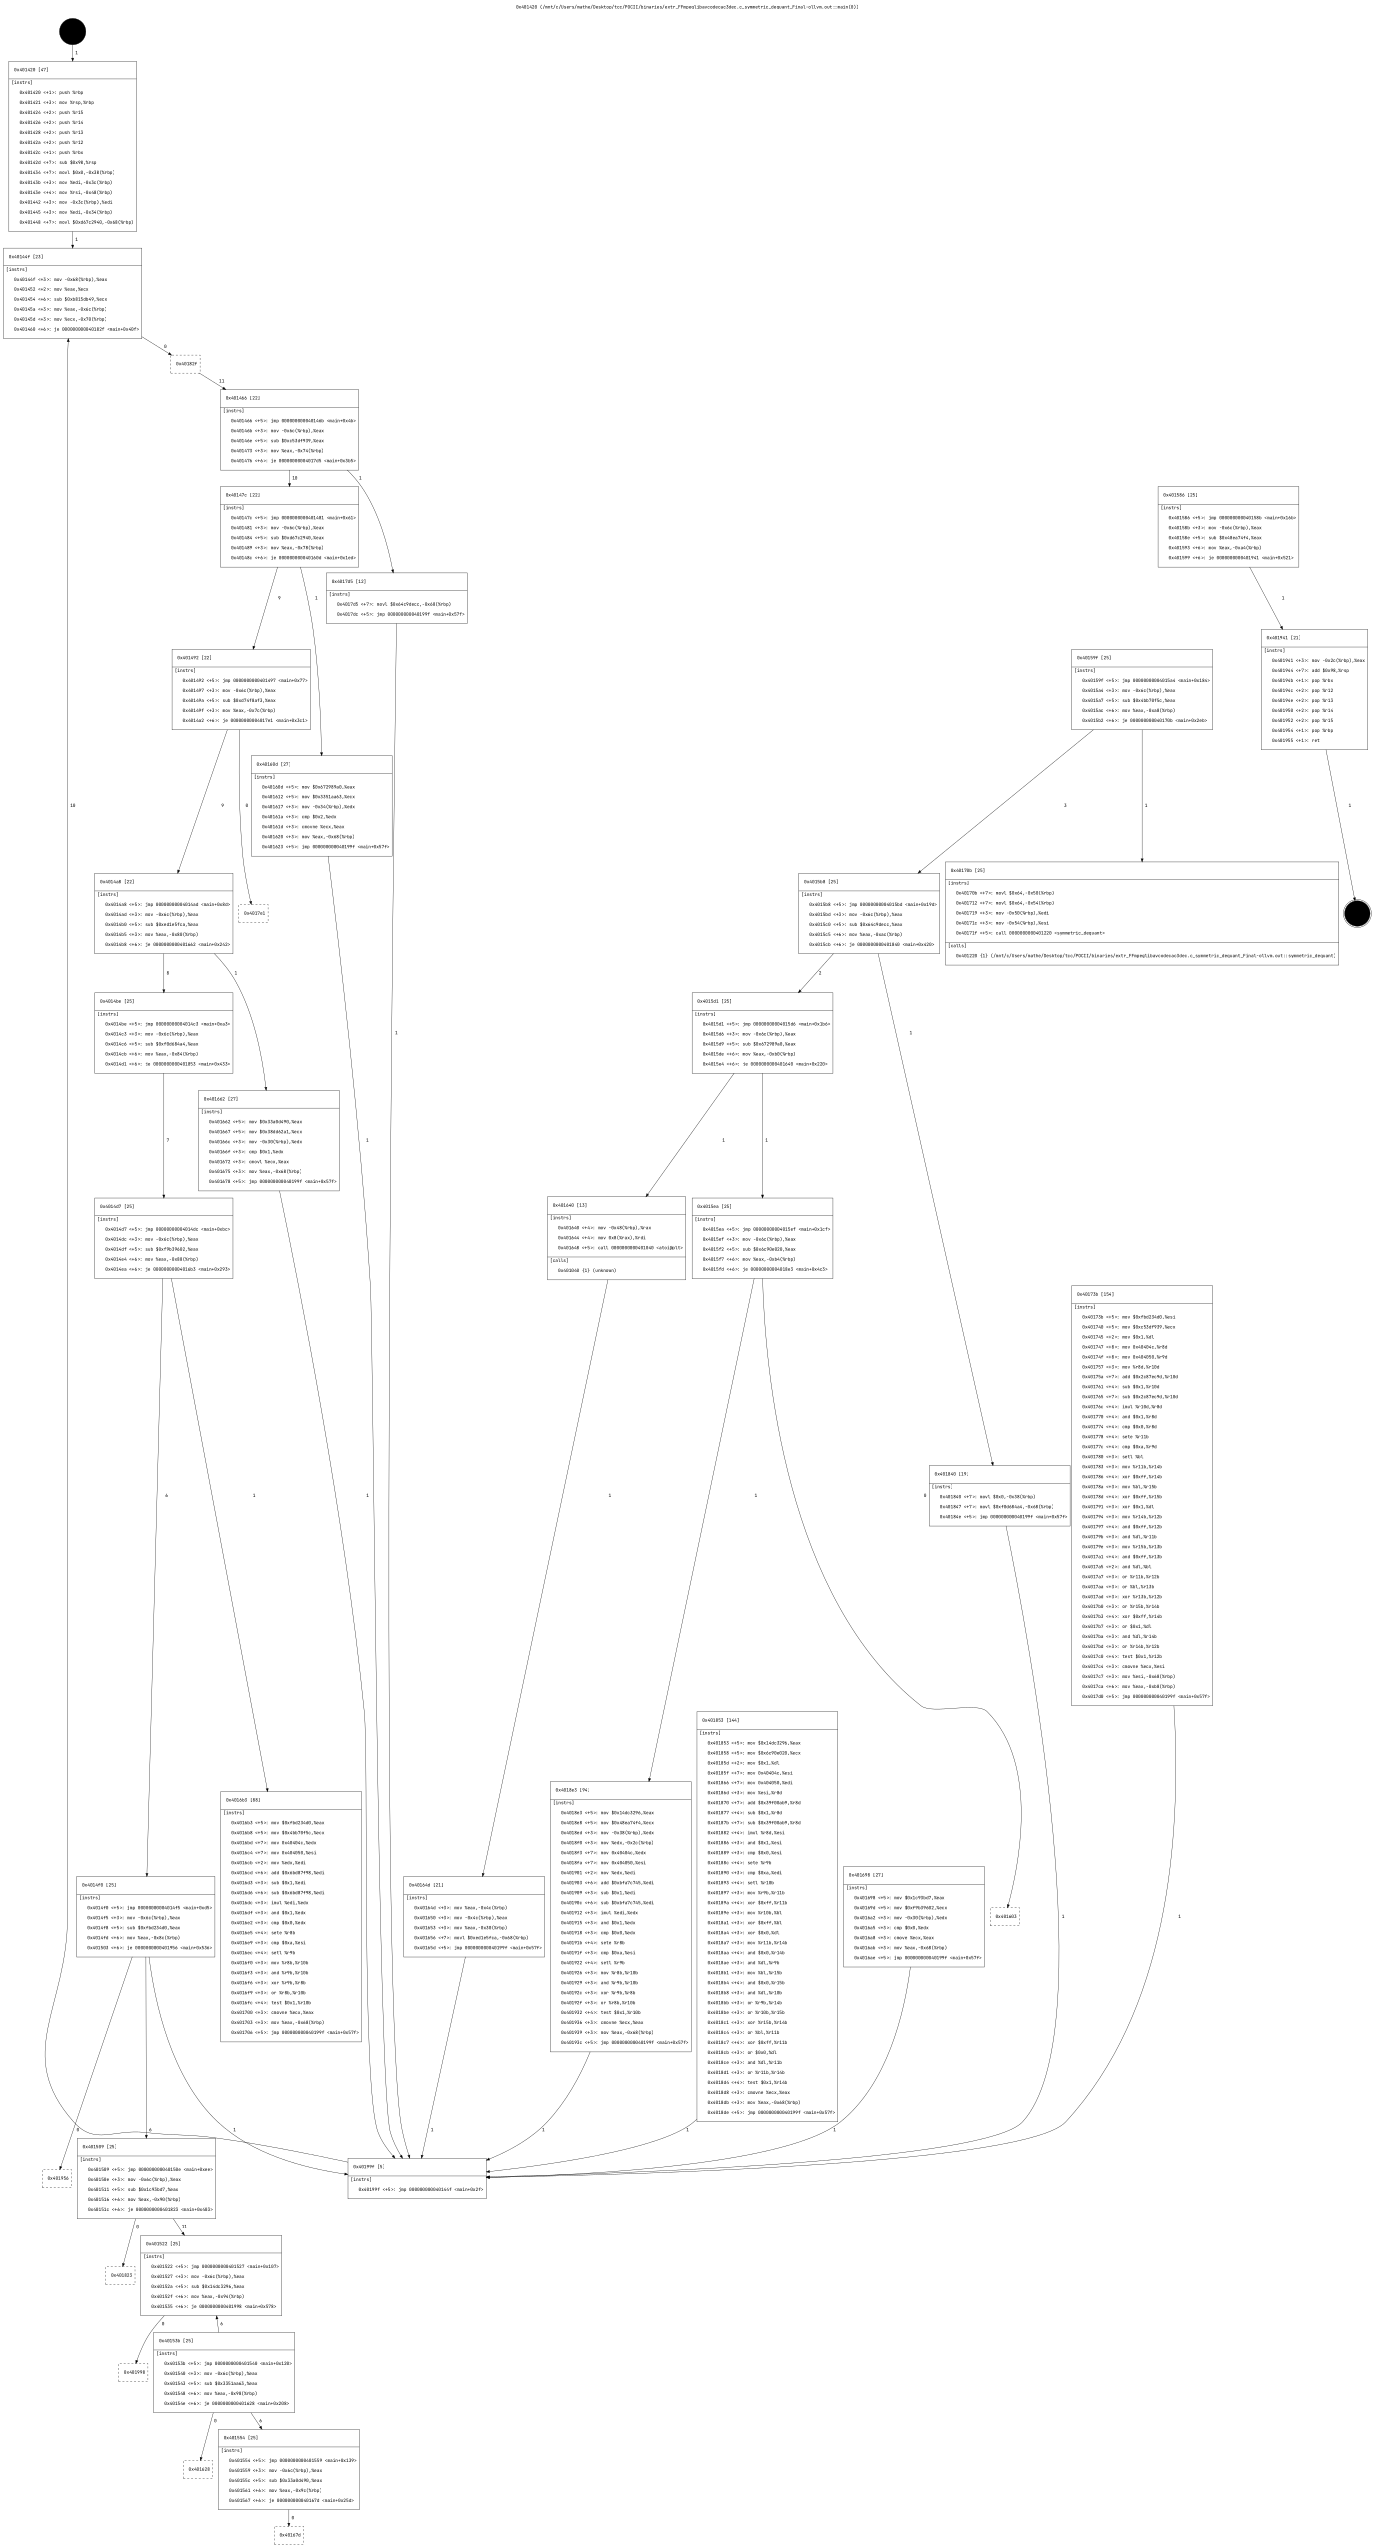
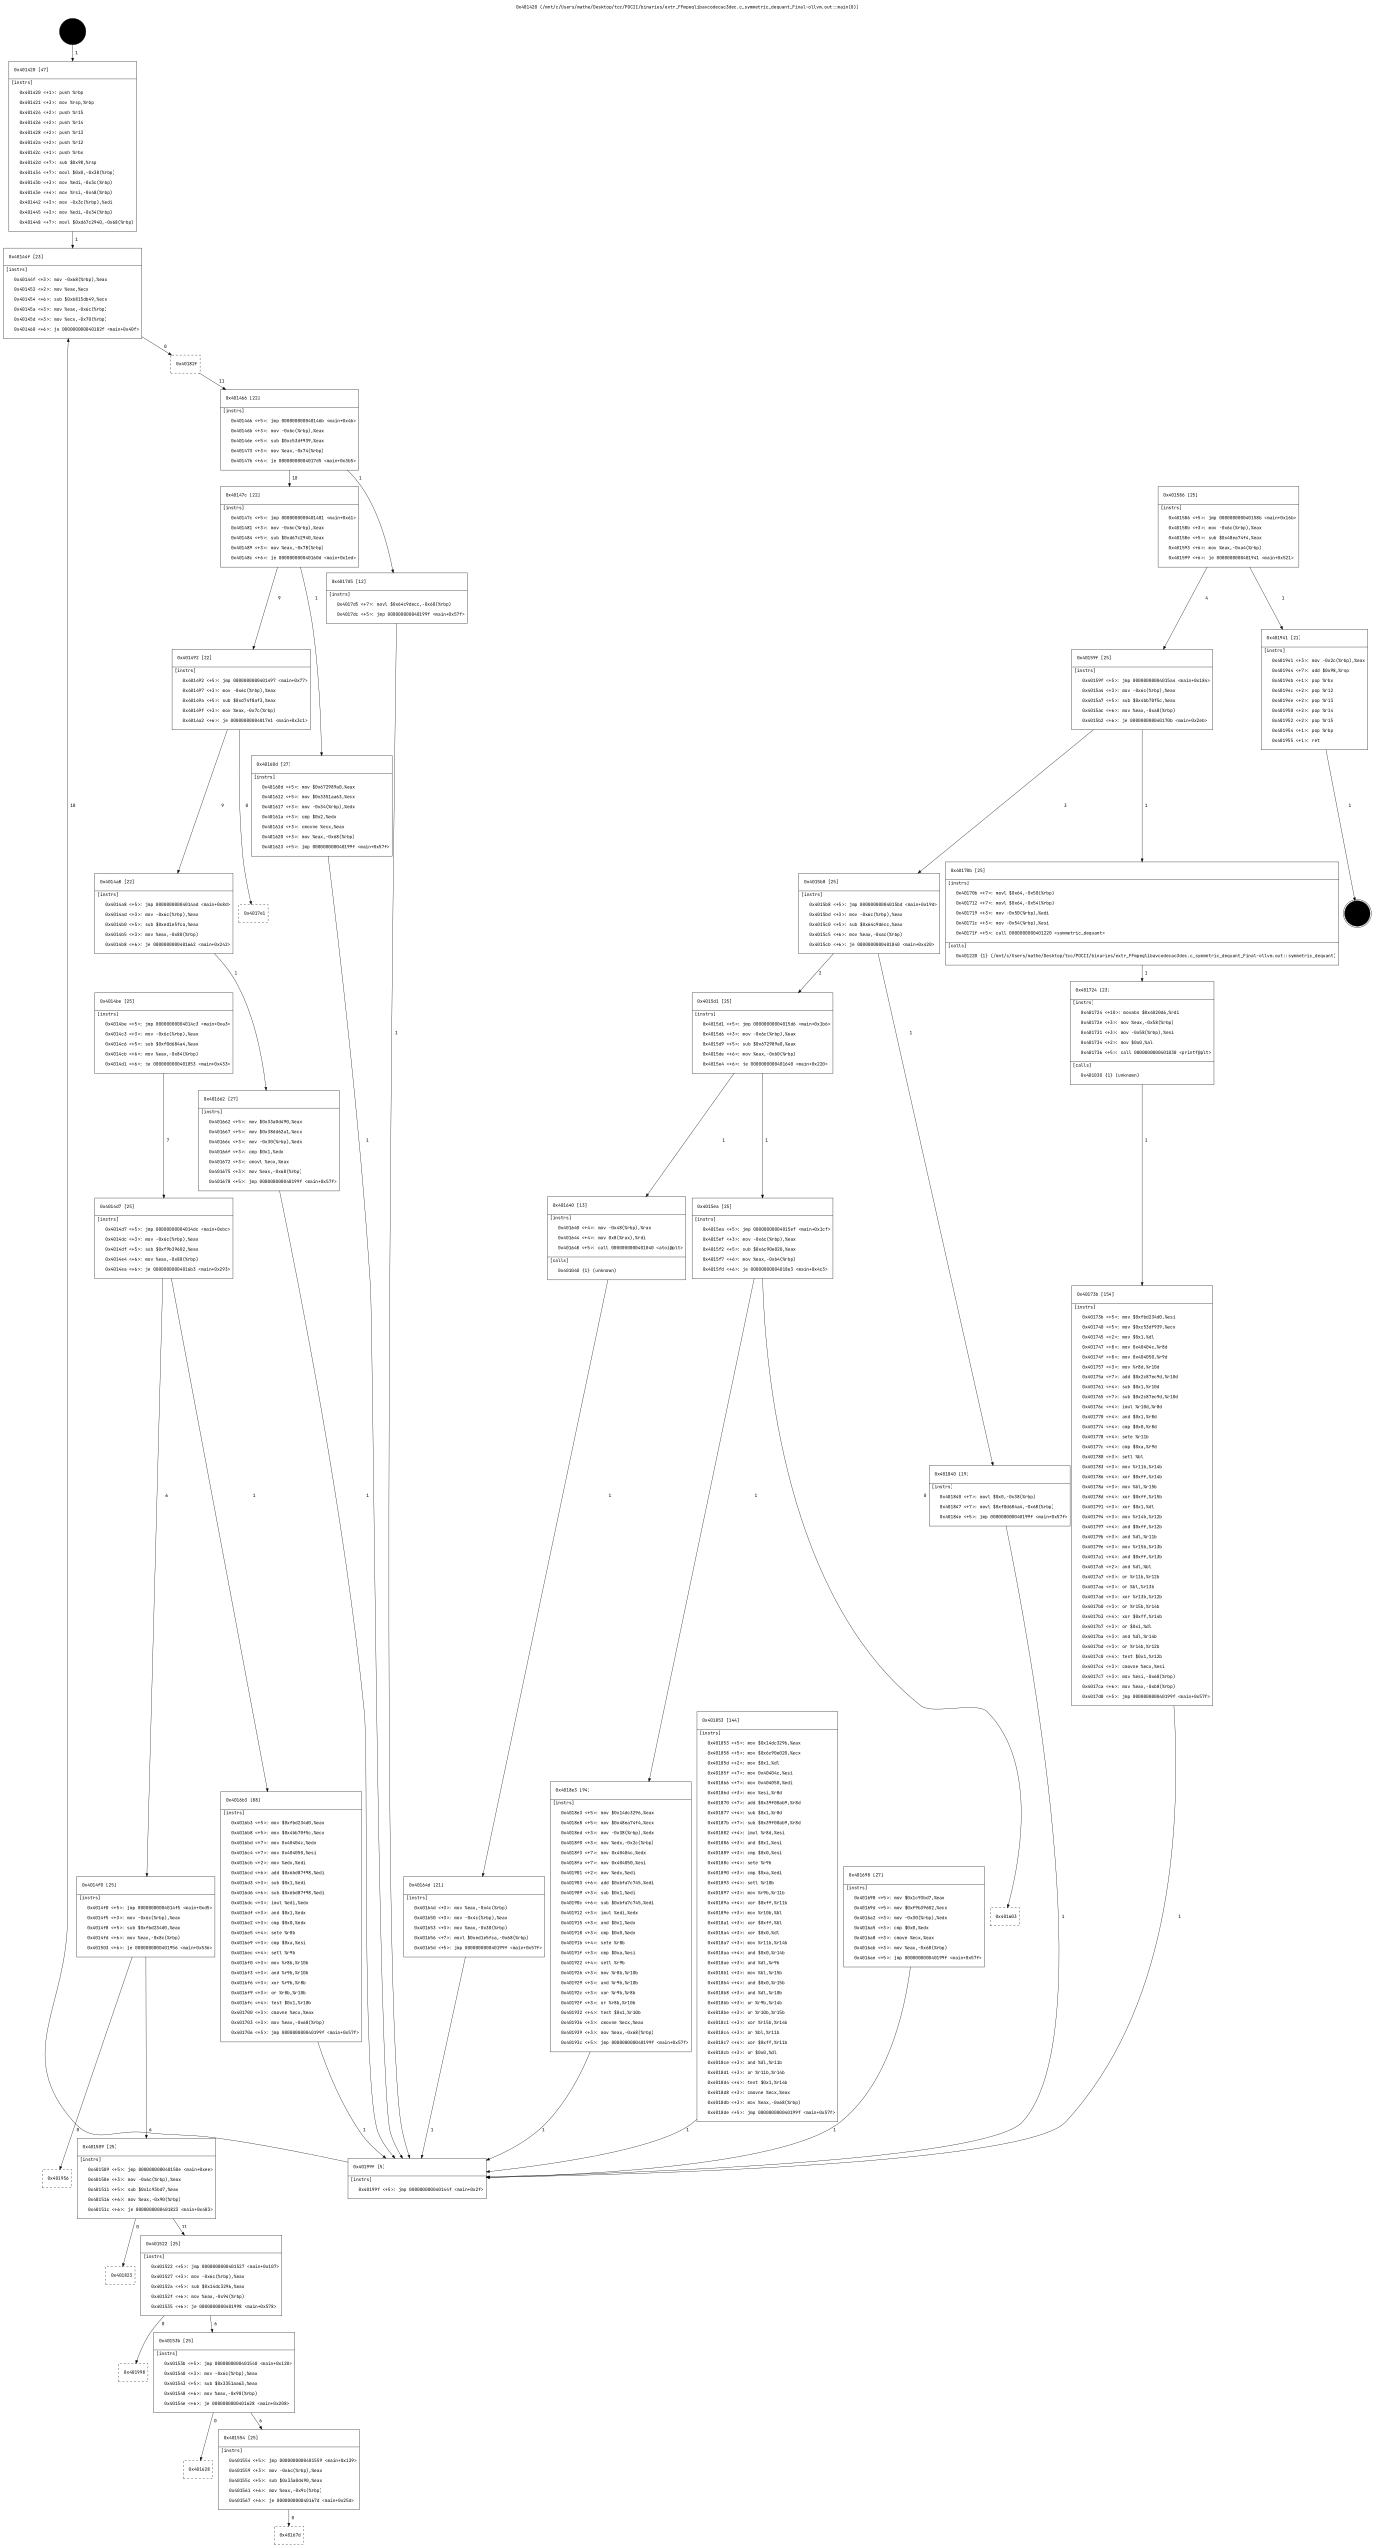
none -> (1186, 607)
(164, 972) -> none
none -> (1142, 1033)
(203, 2106) -> (343, 2104)
(218, 2326) -> (211, 2322)
